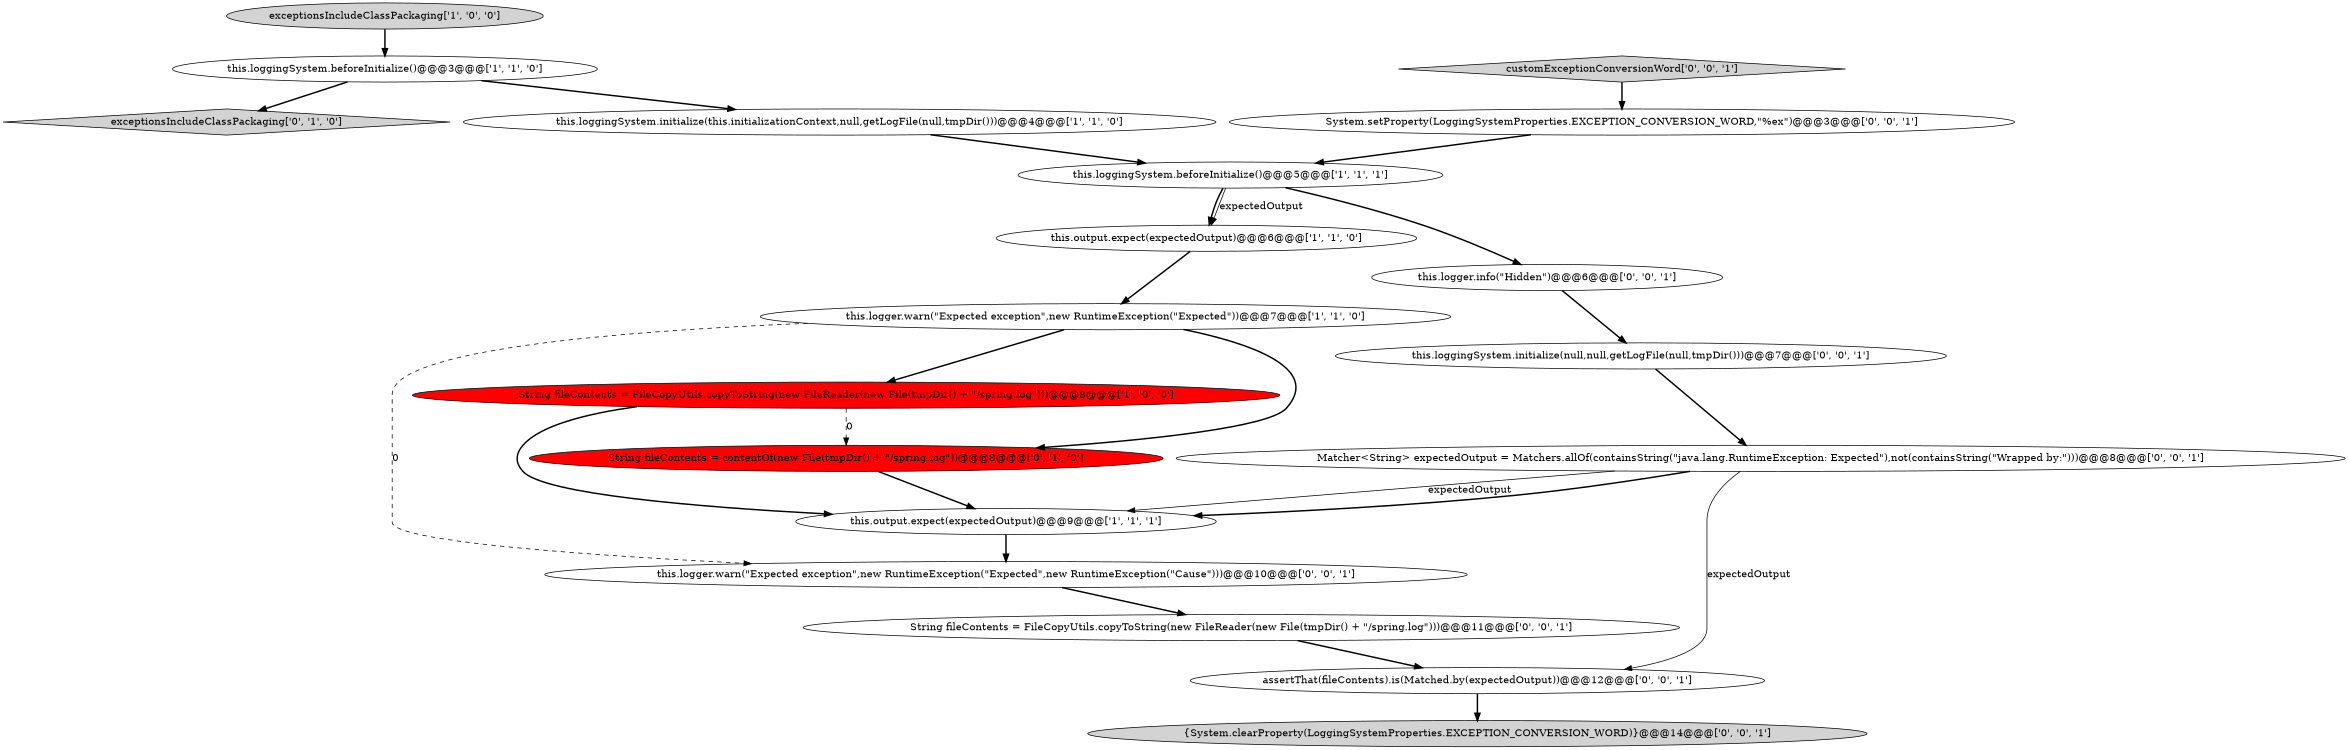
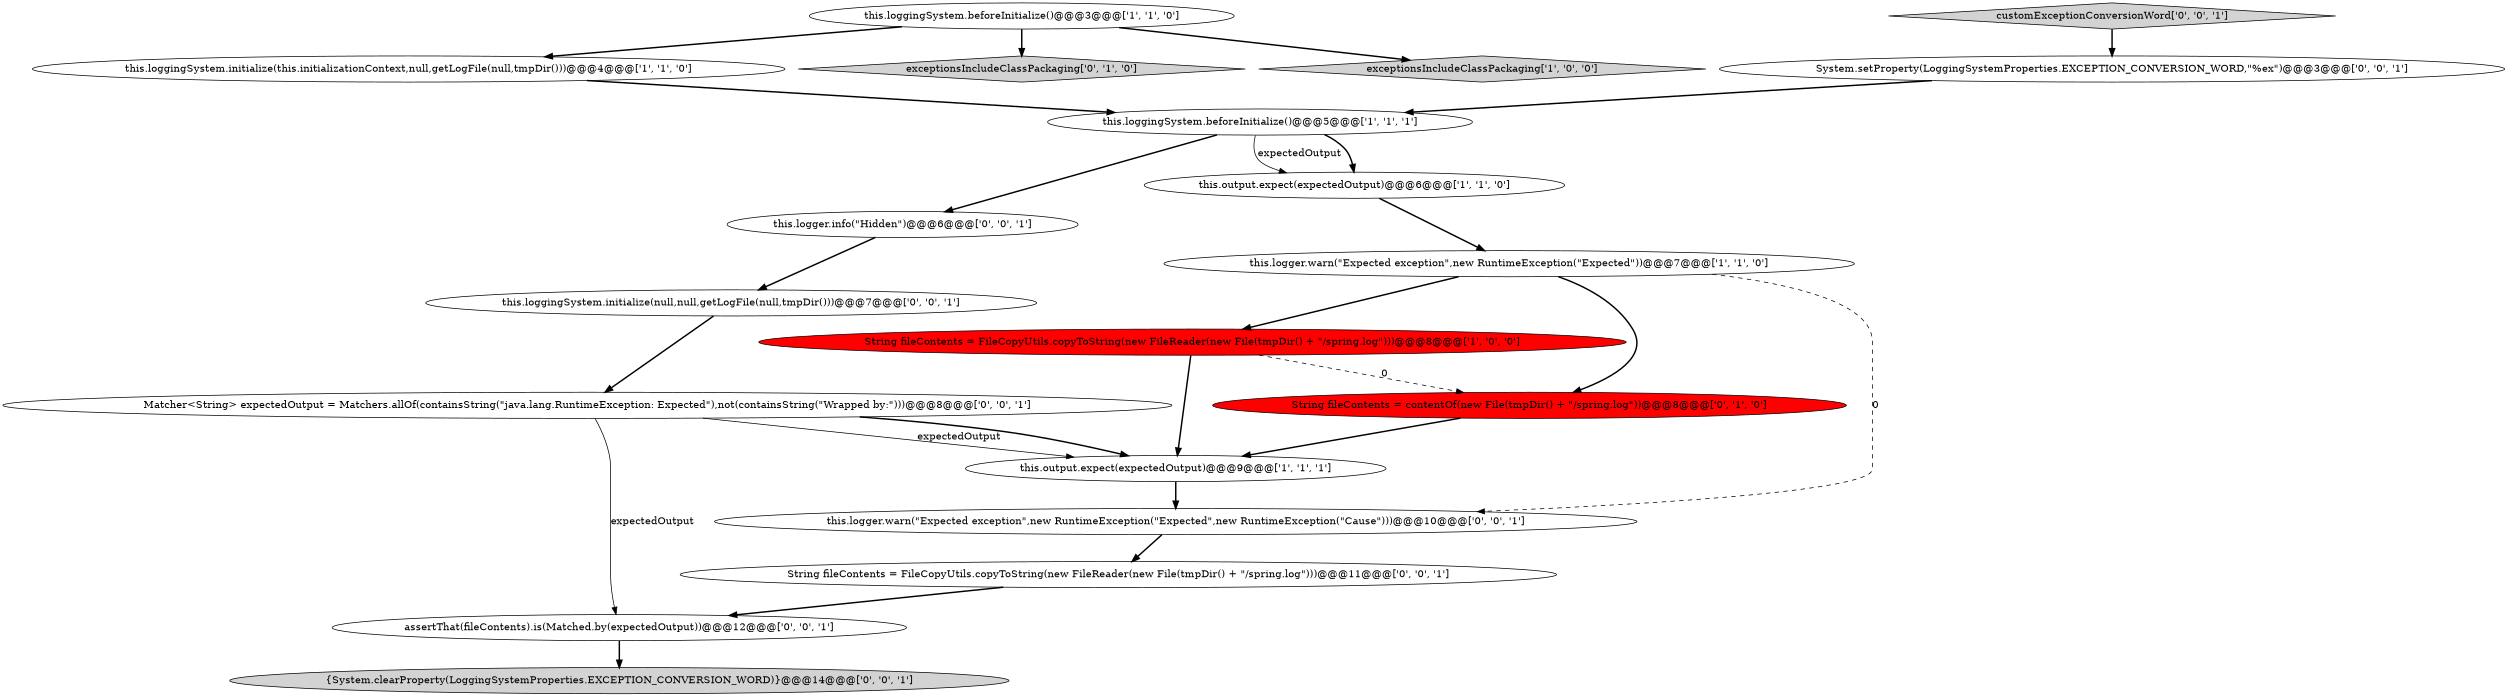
(385, 16) -> (1482, 69)
(385, 39) -> (1261, 43)
